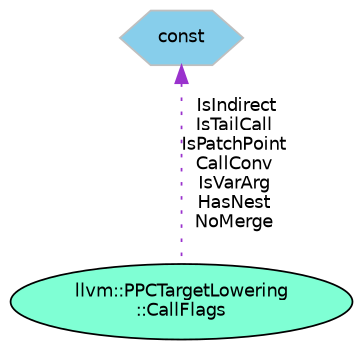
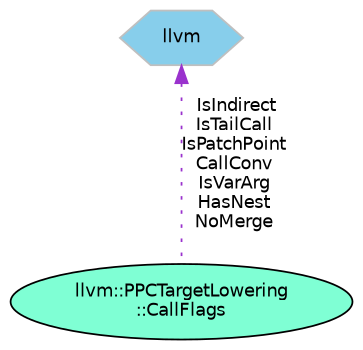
(182, 38) -> (182, 38)
